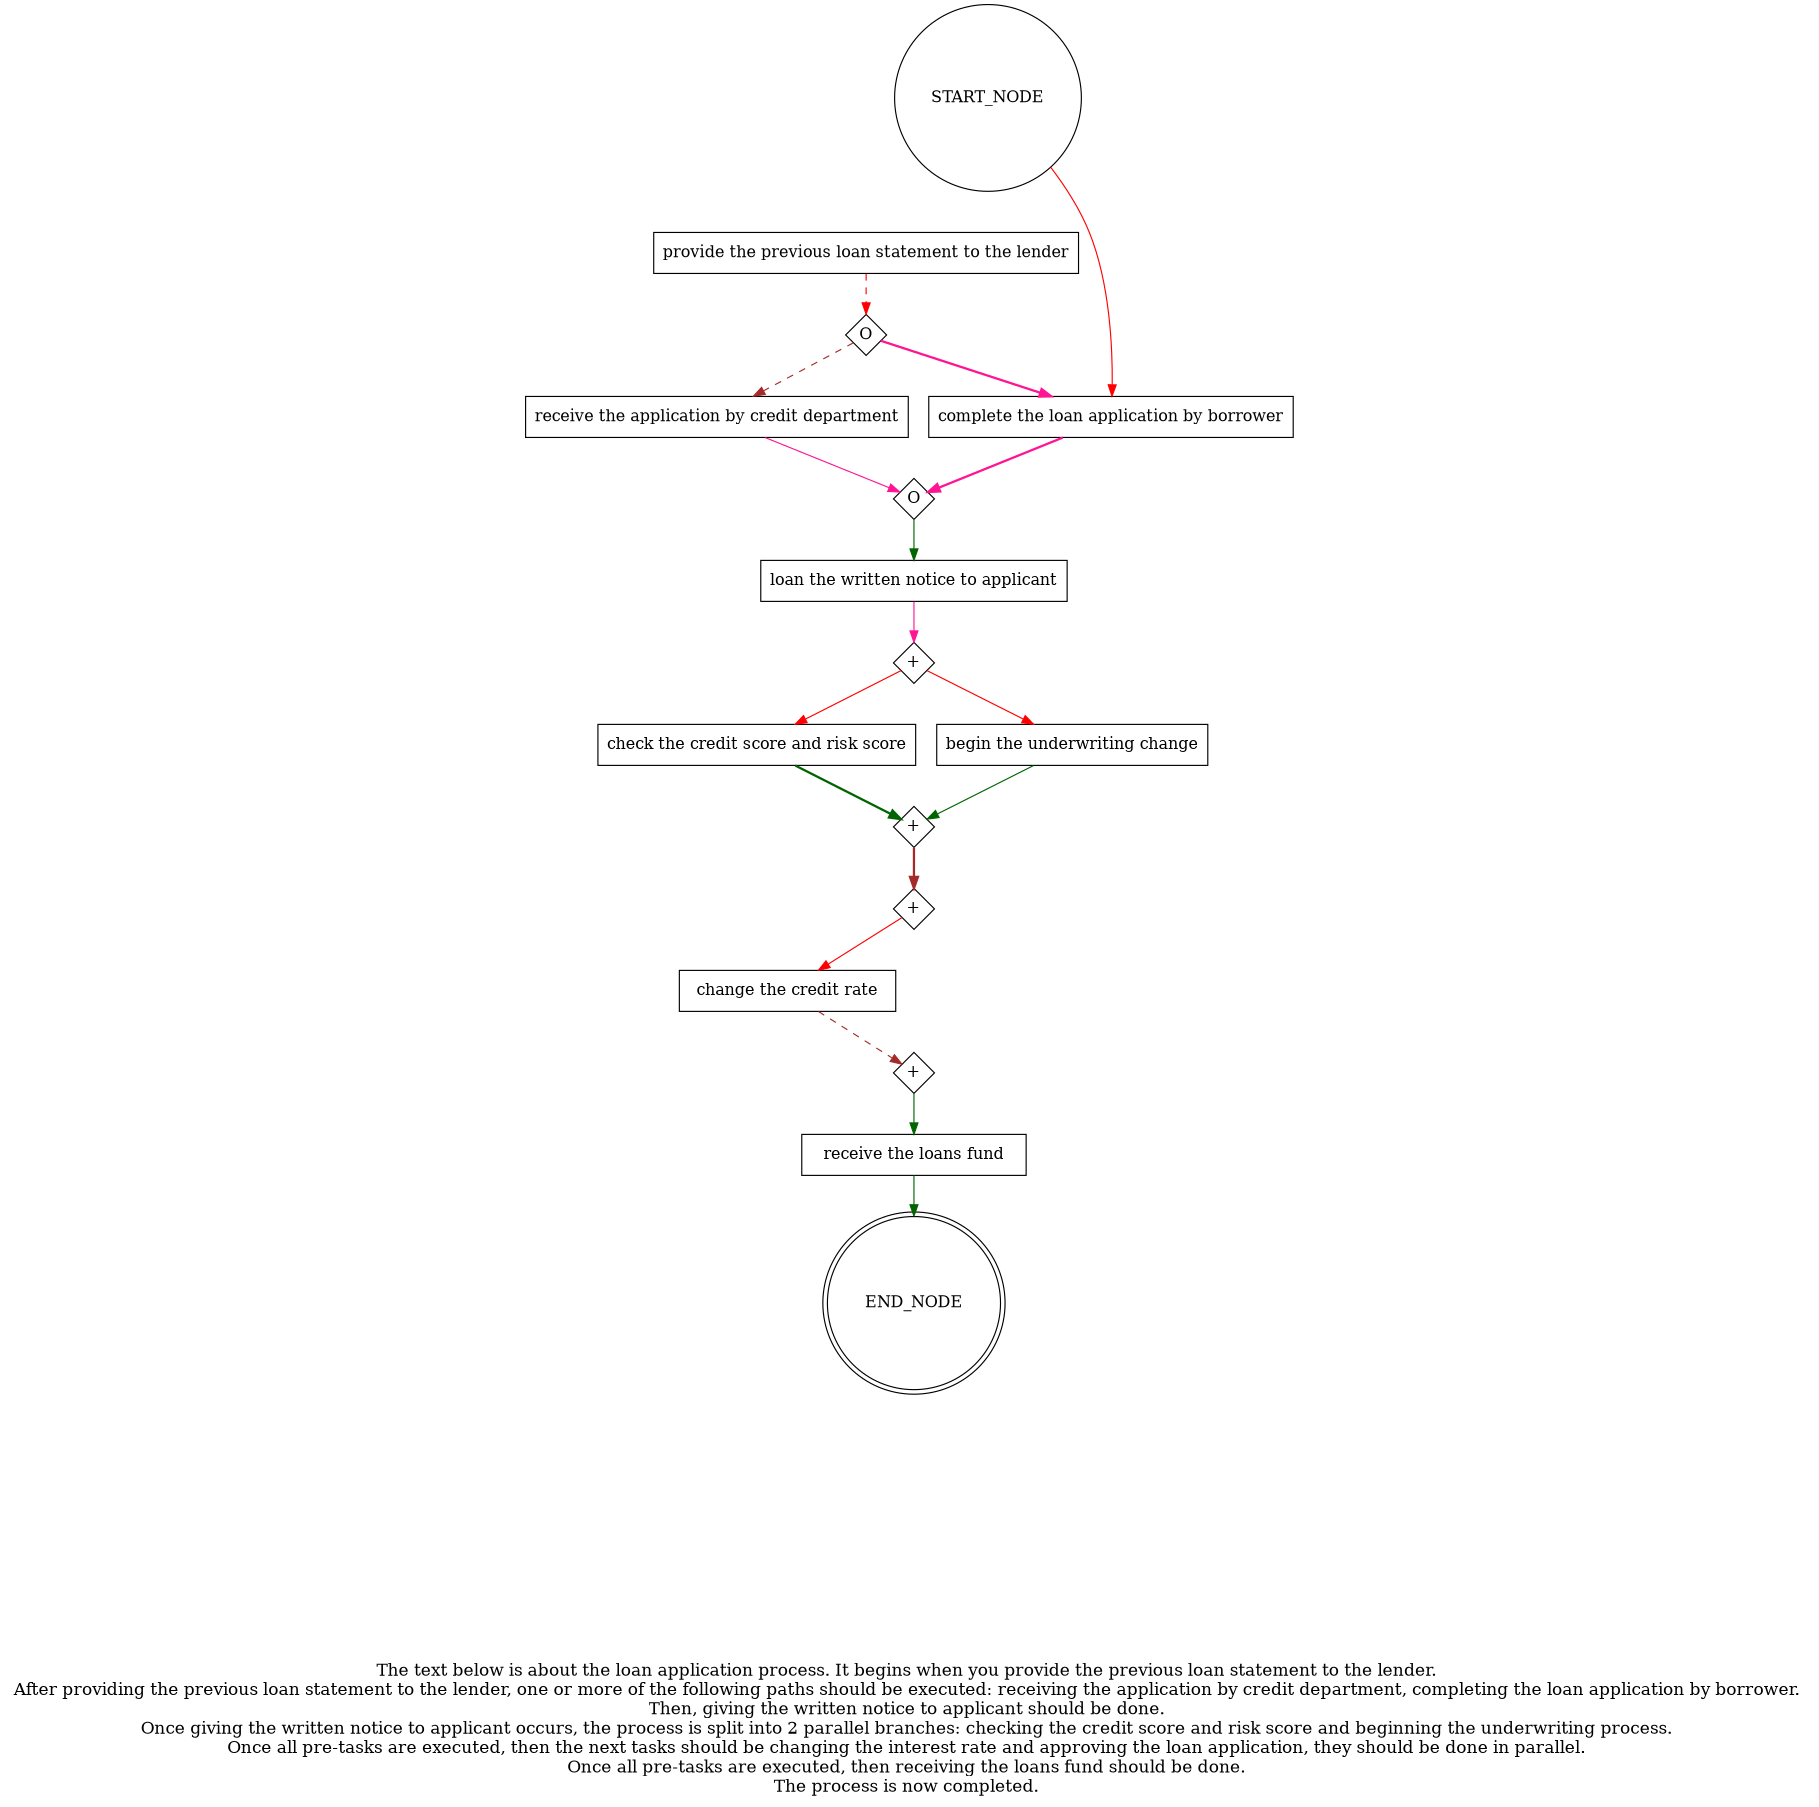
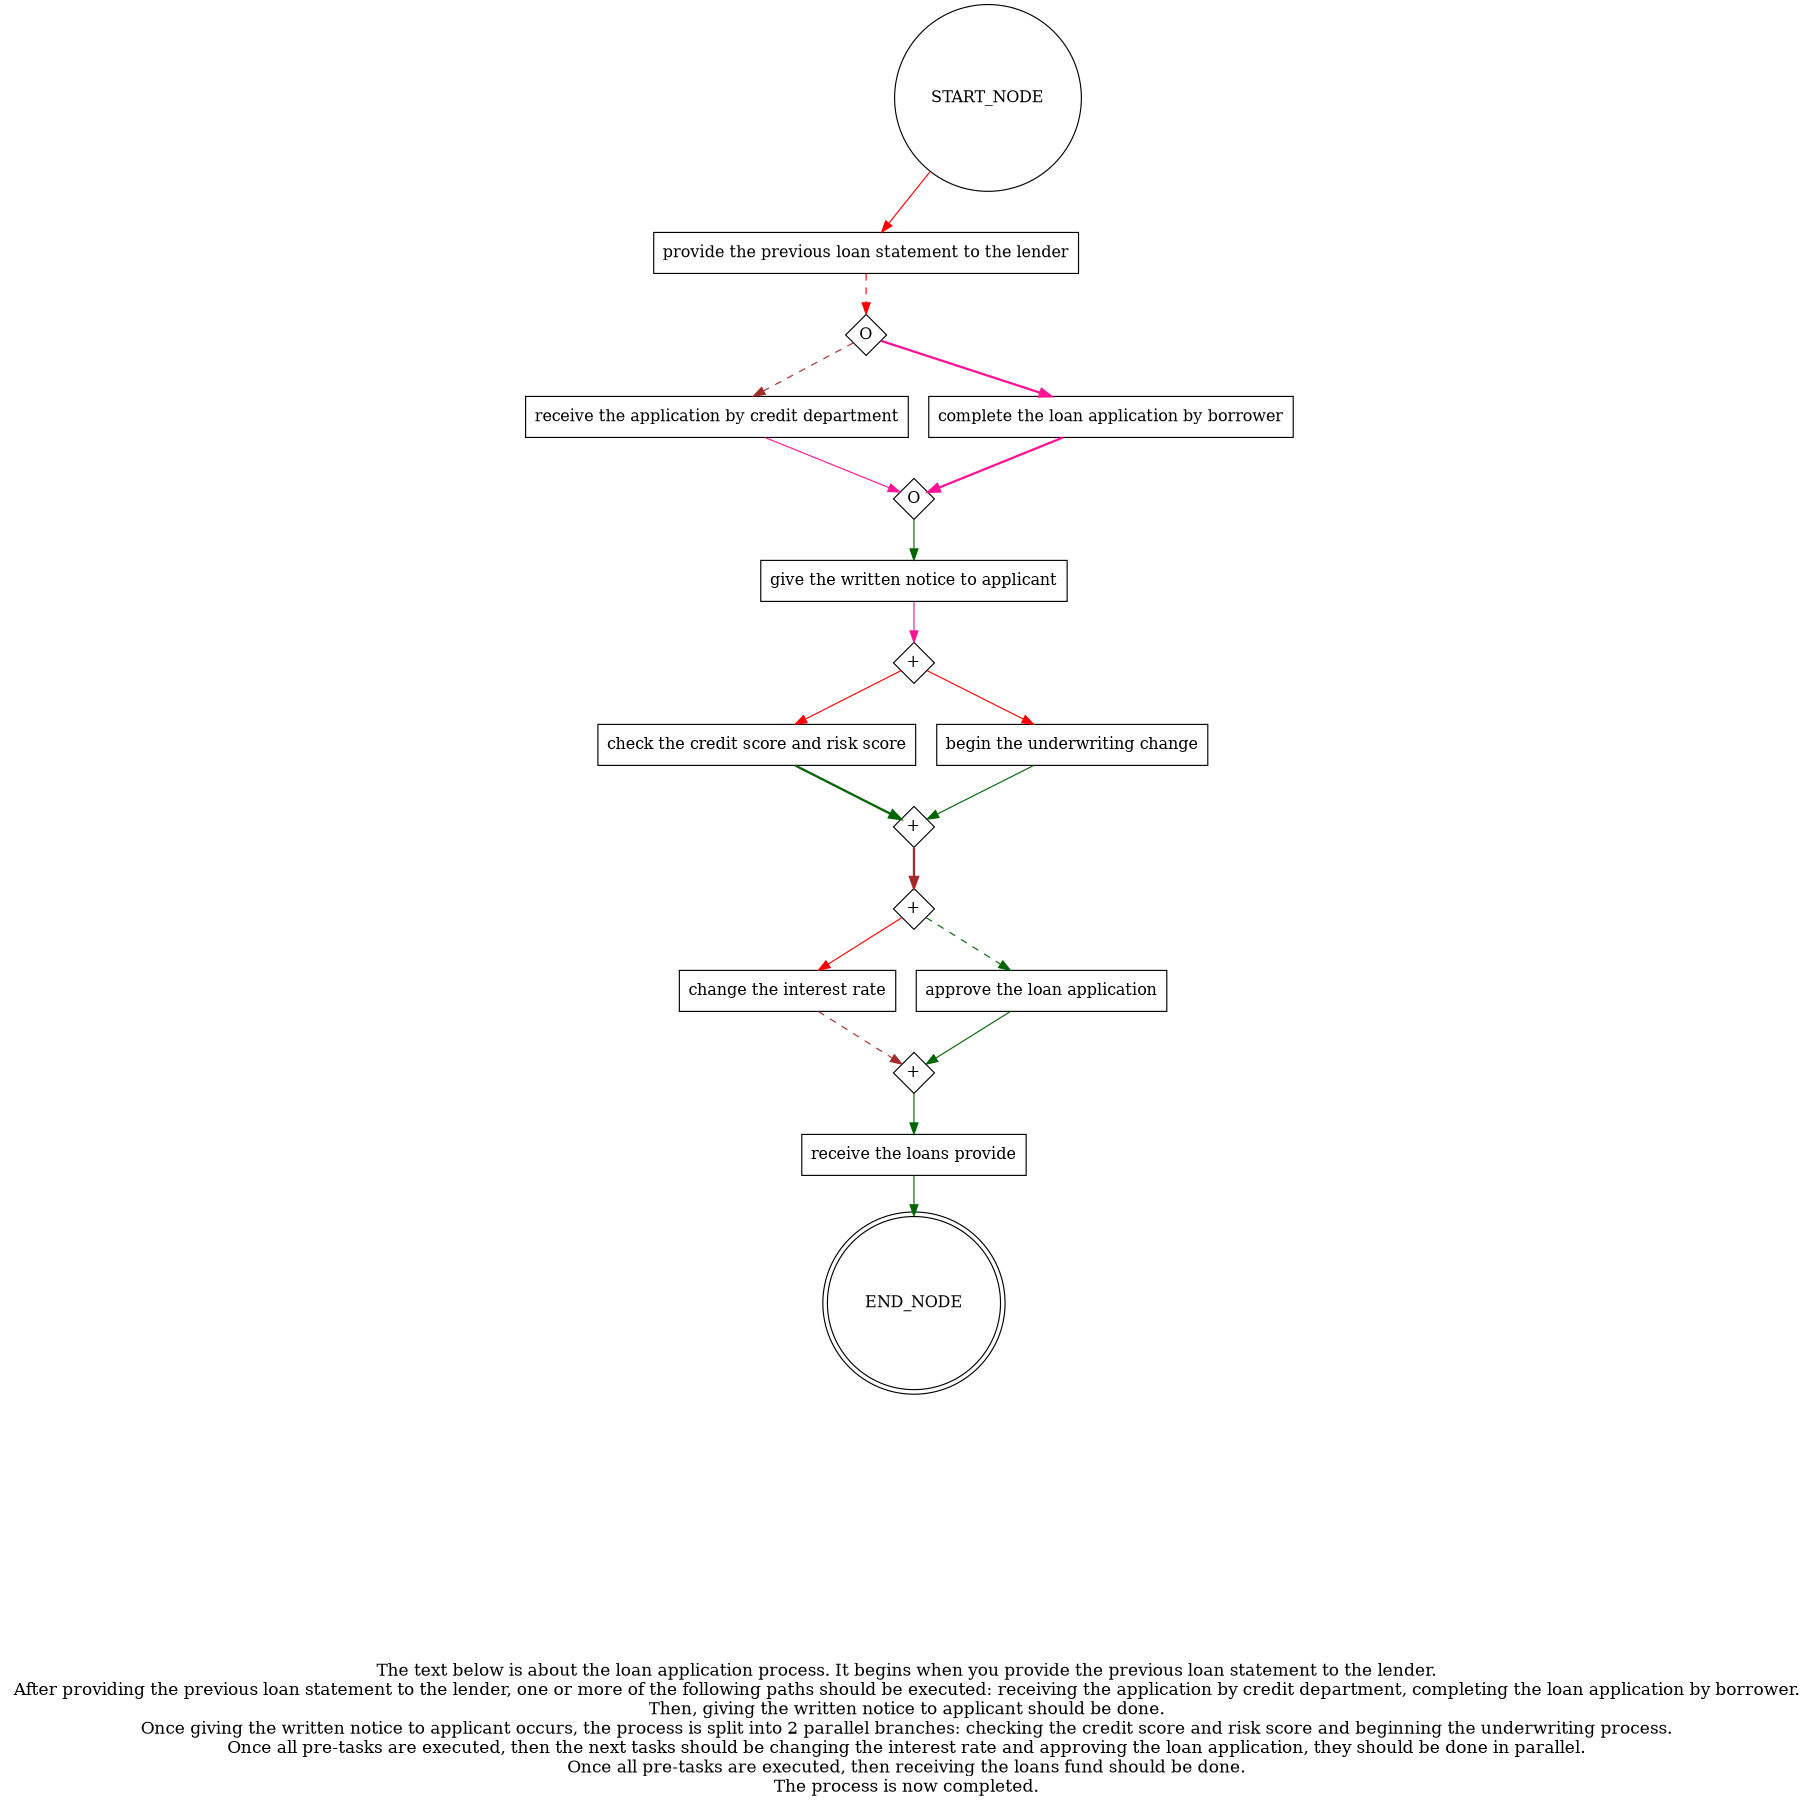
(1101, 270) -> (909, 198)
(914, 581) -> (914, 581)
(788, 991) -> (788, 991)
none -> (1042, 991)
(914, 1155) -> (914, 1155)
